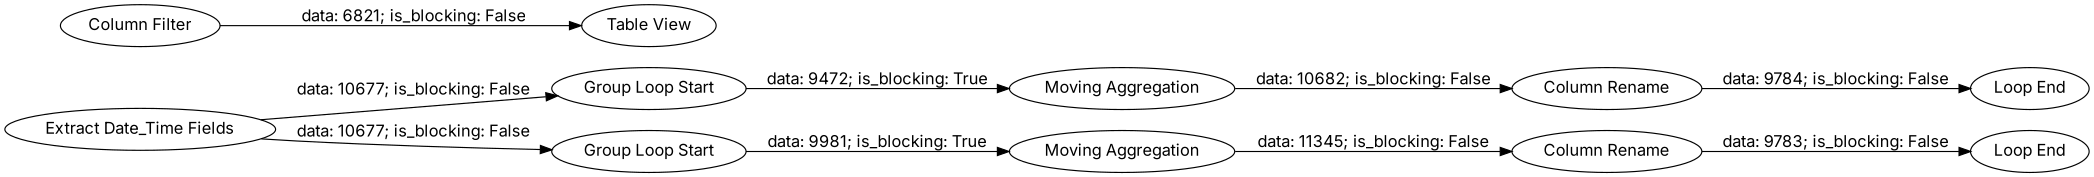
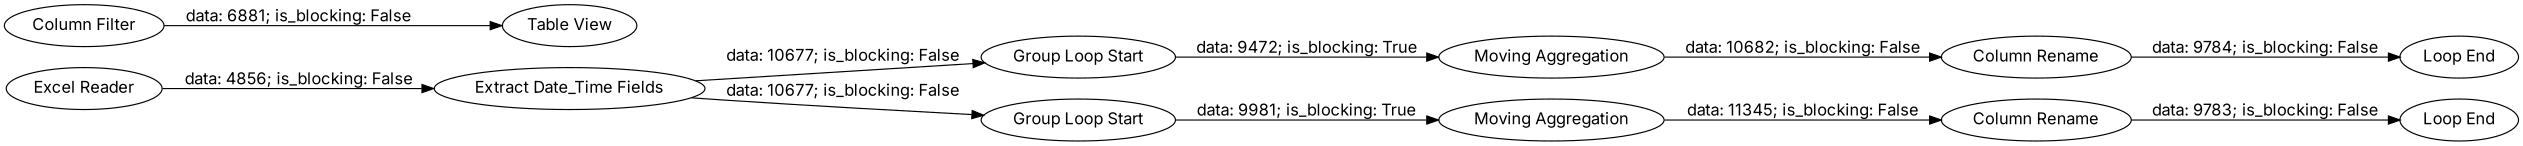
(414, 17) -> (299, 17)
none -> (84, 89)
